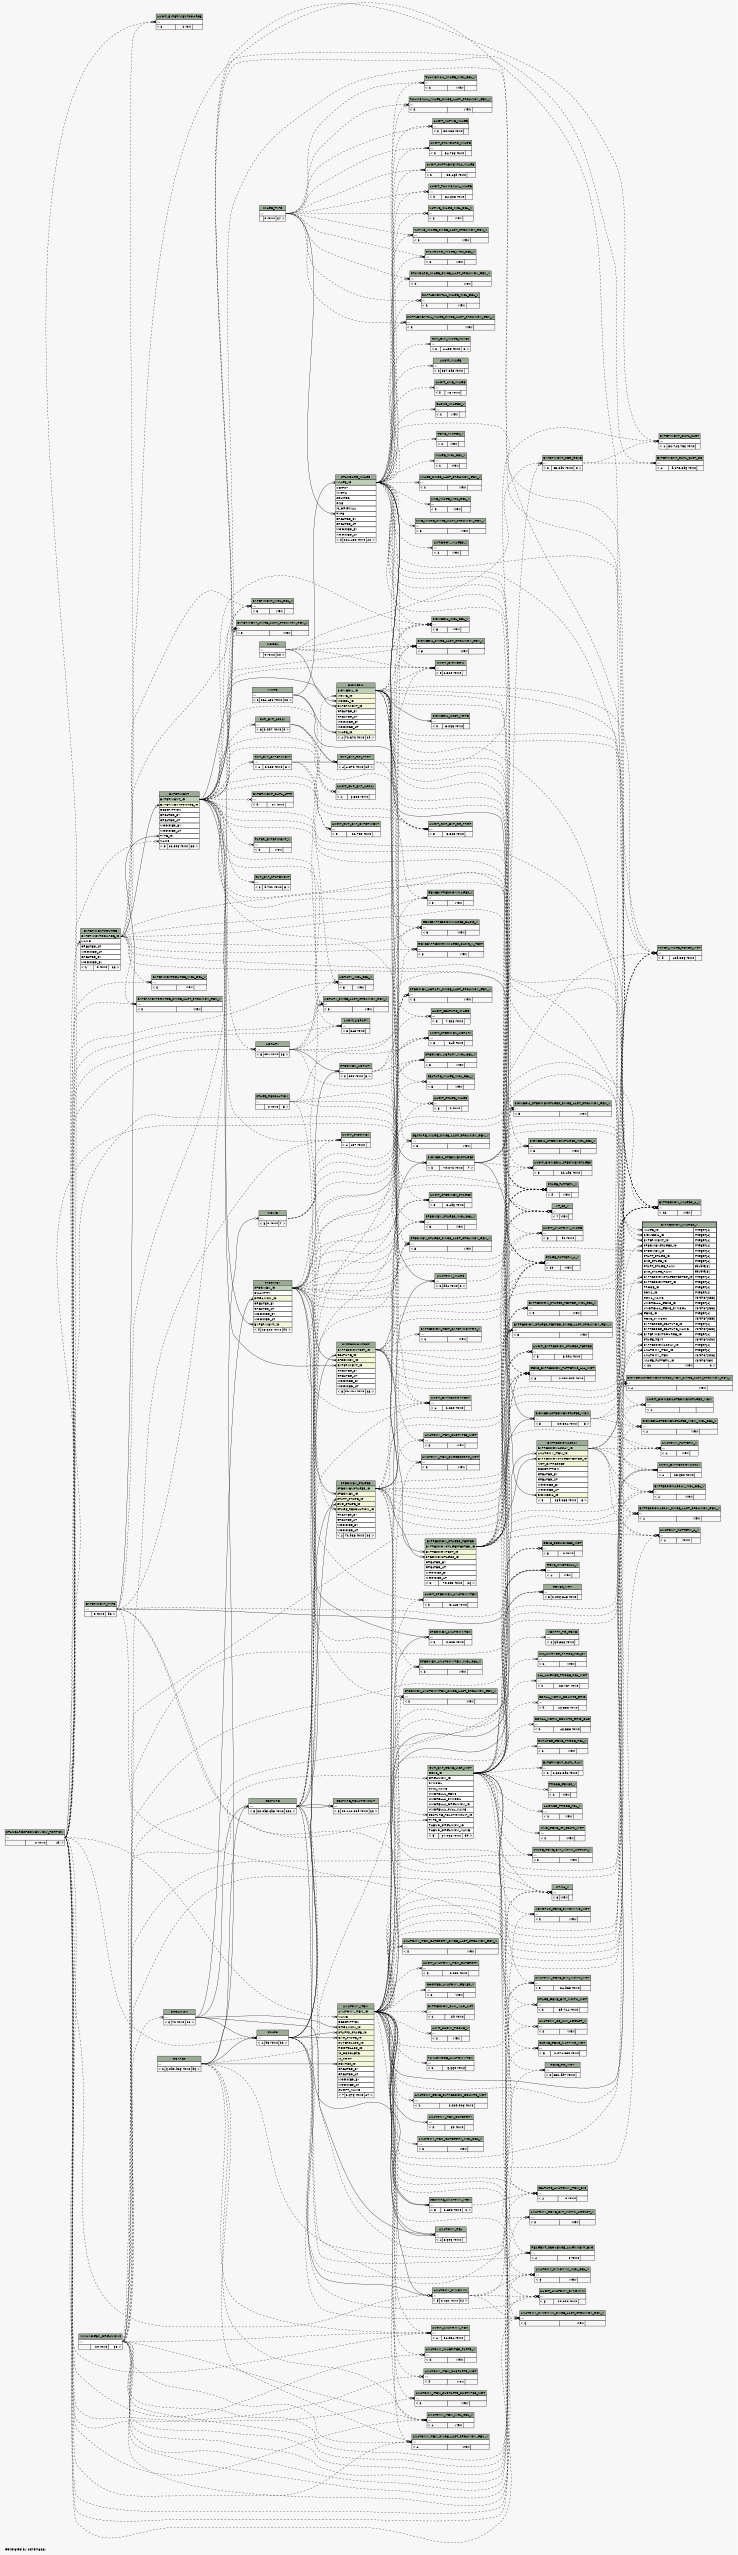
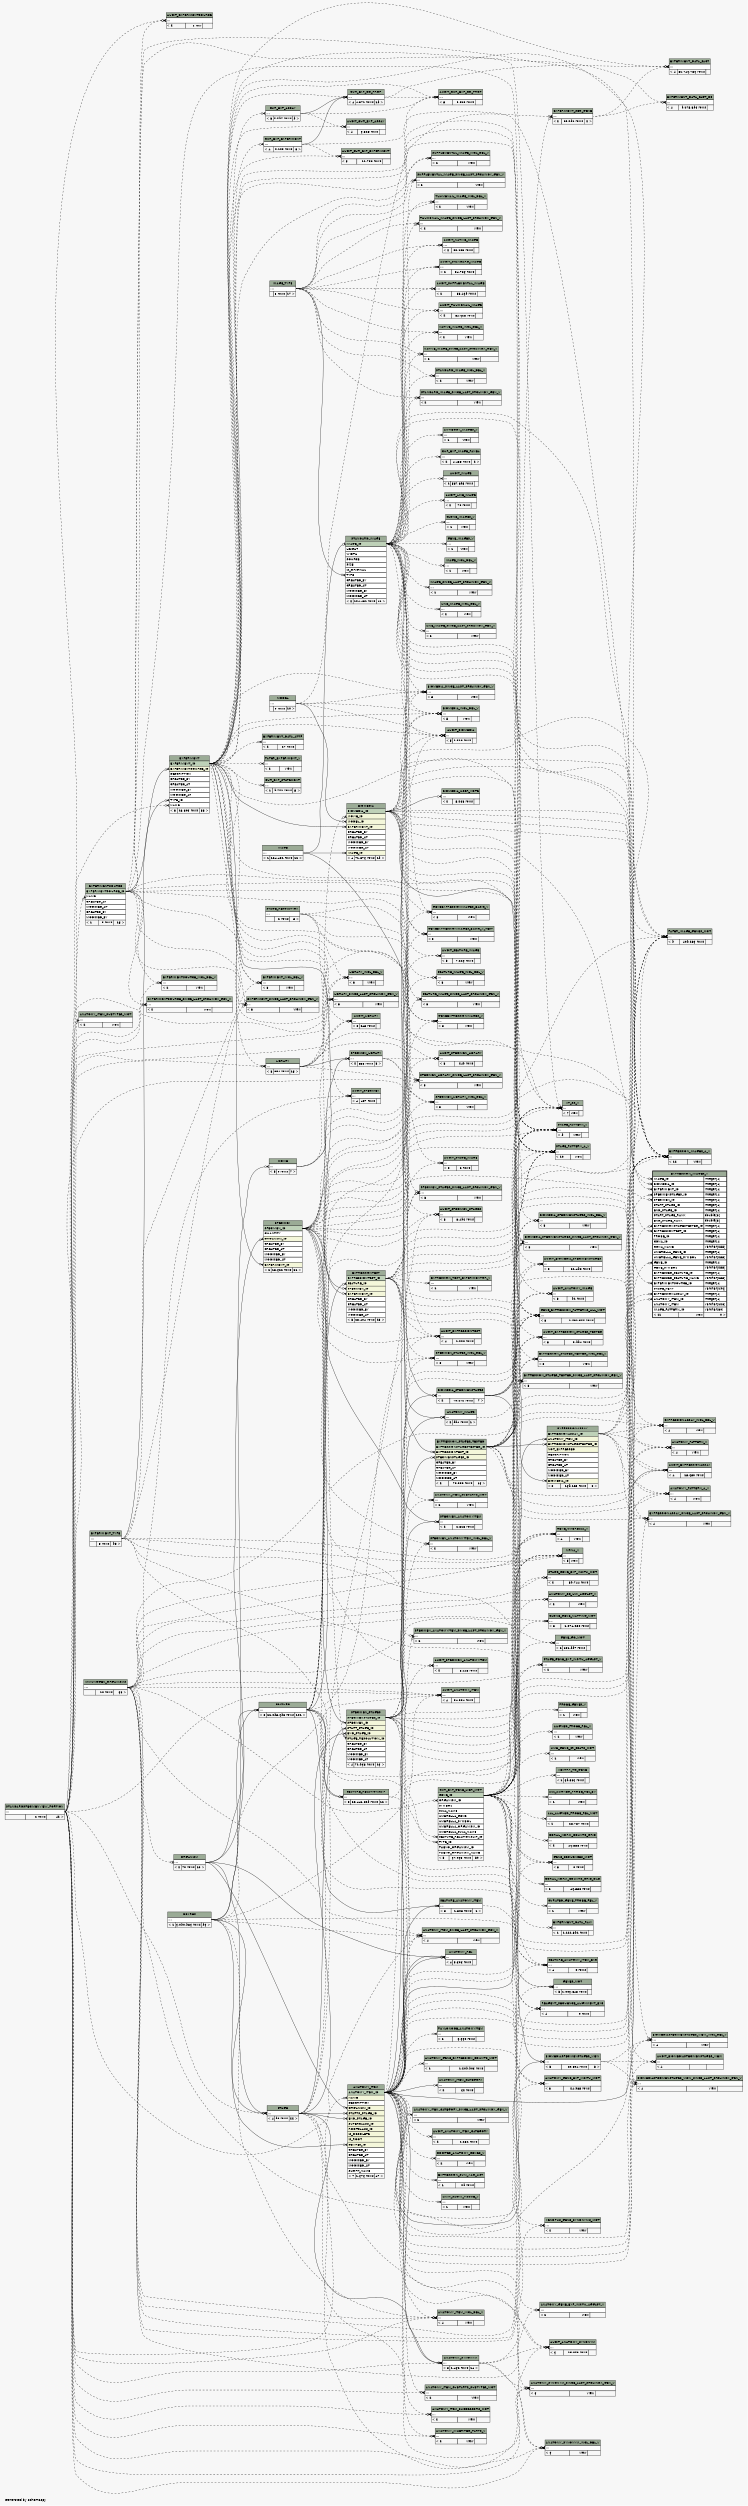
(686, 1540) -> (696, 1499)
(346, 1616) -> (340, 1546)
(391, 1725) -> none
(451, 2144) -> none
